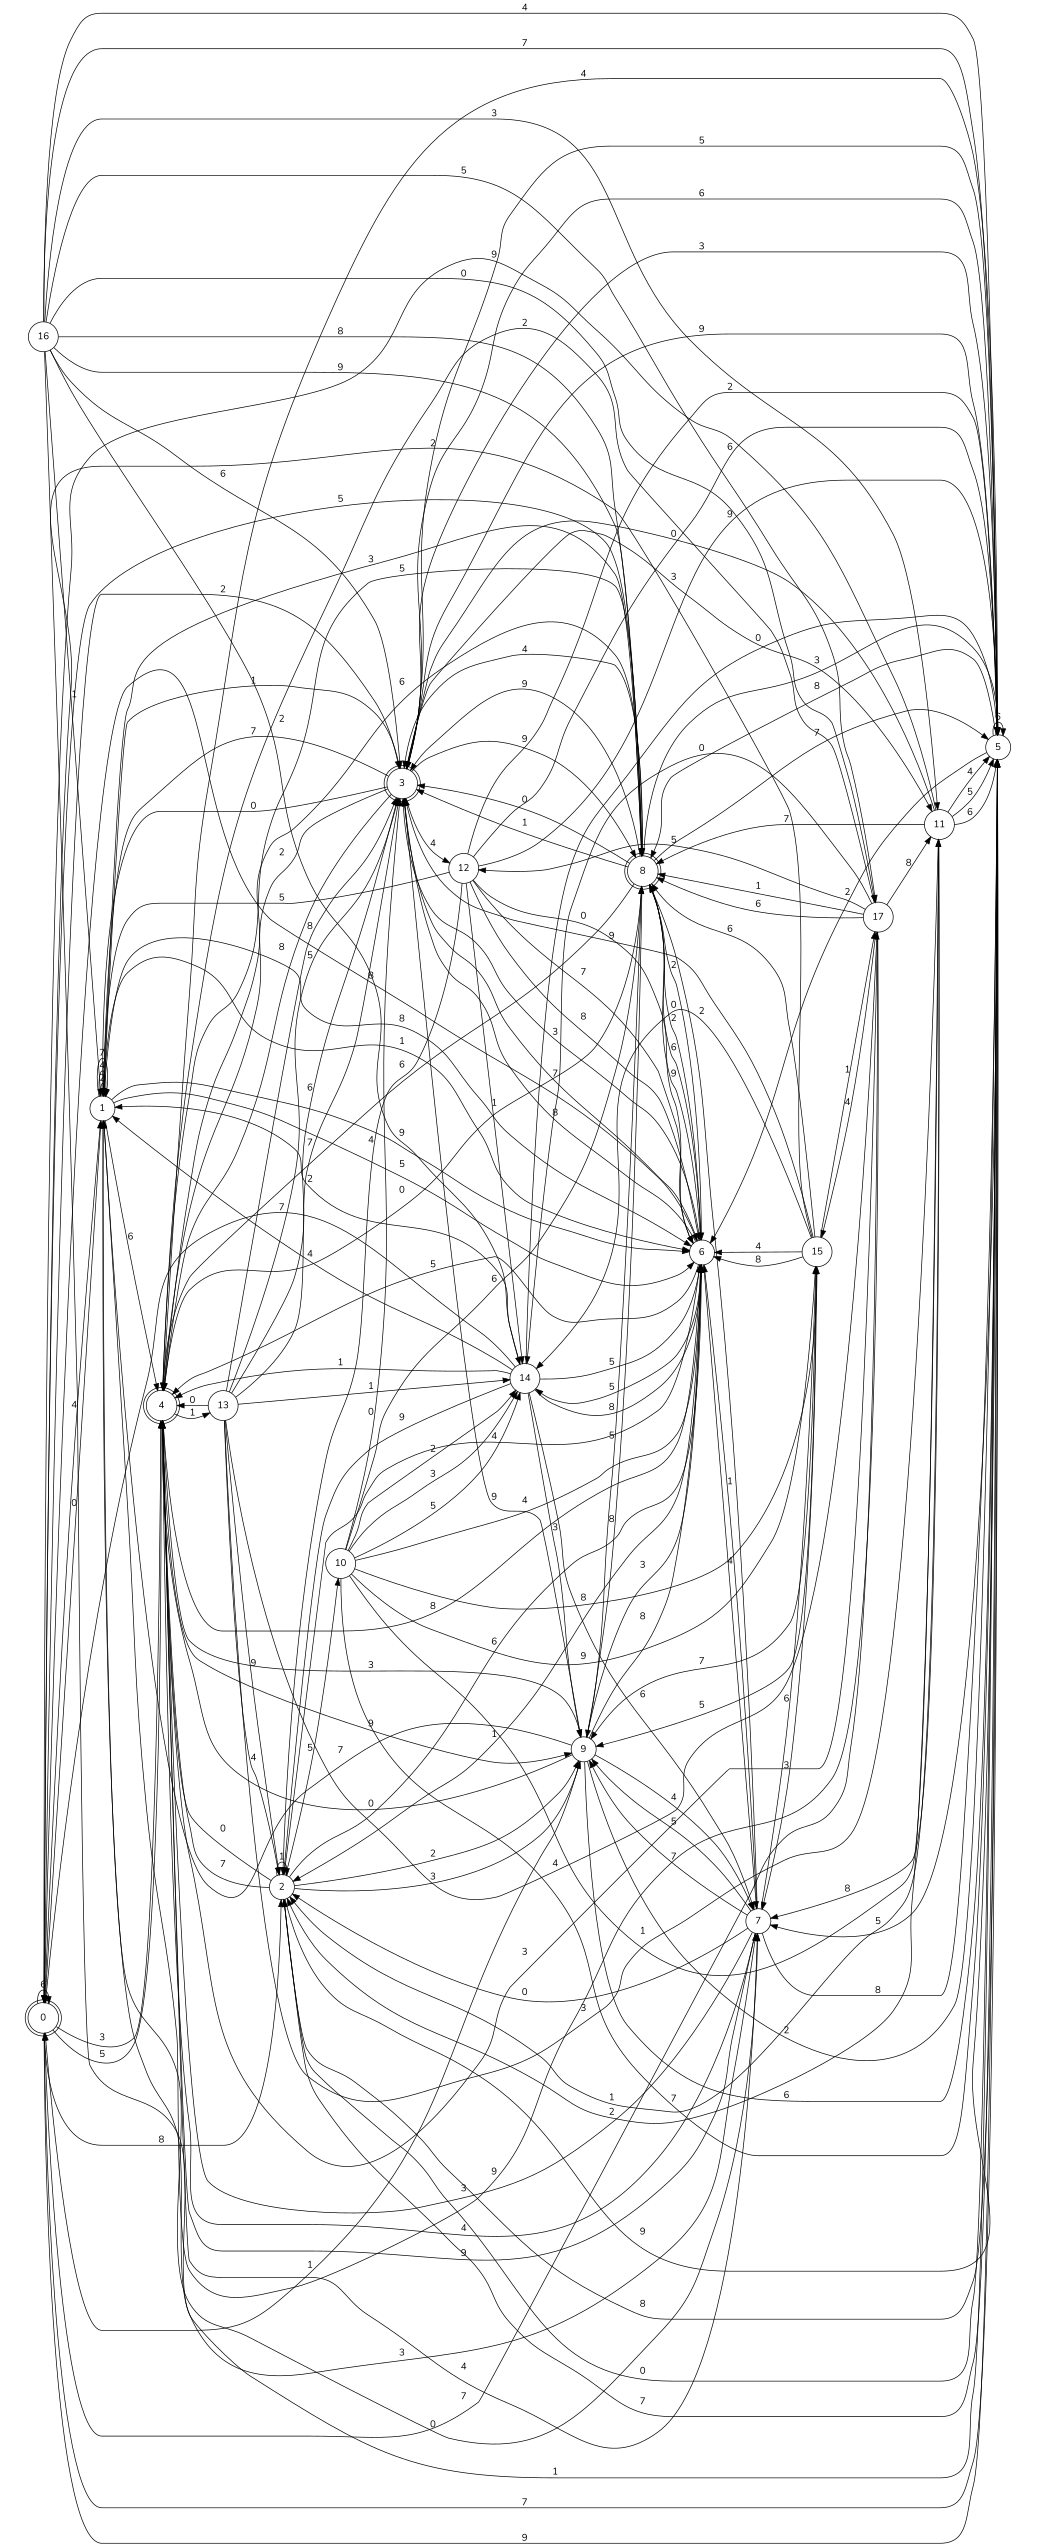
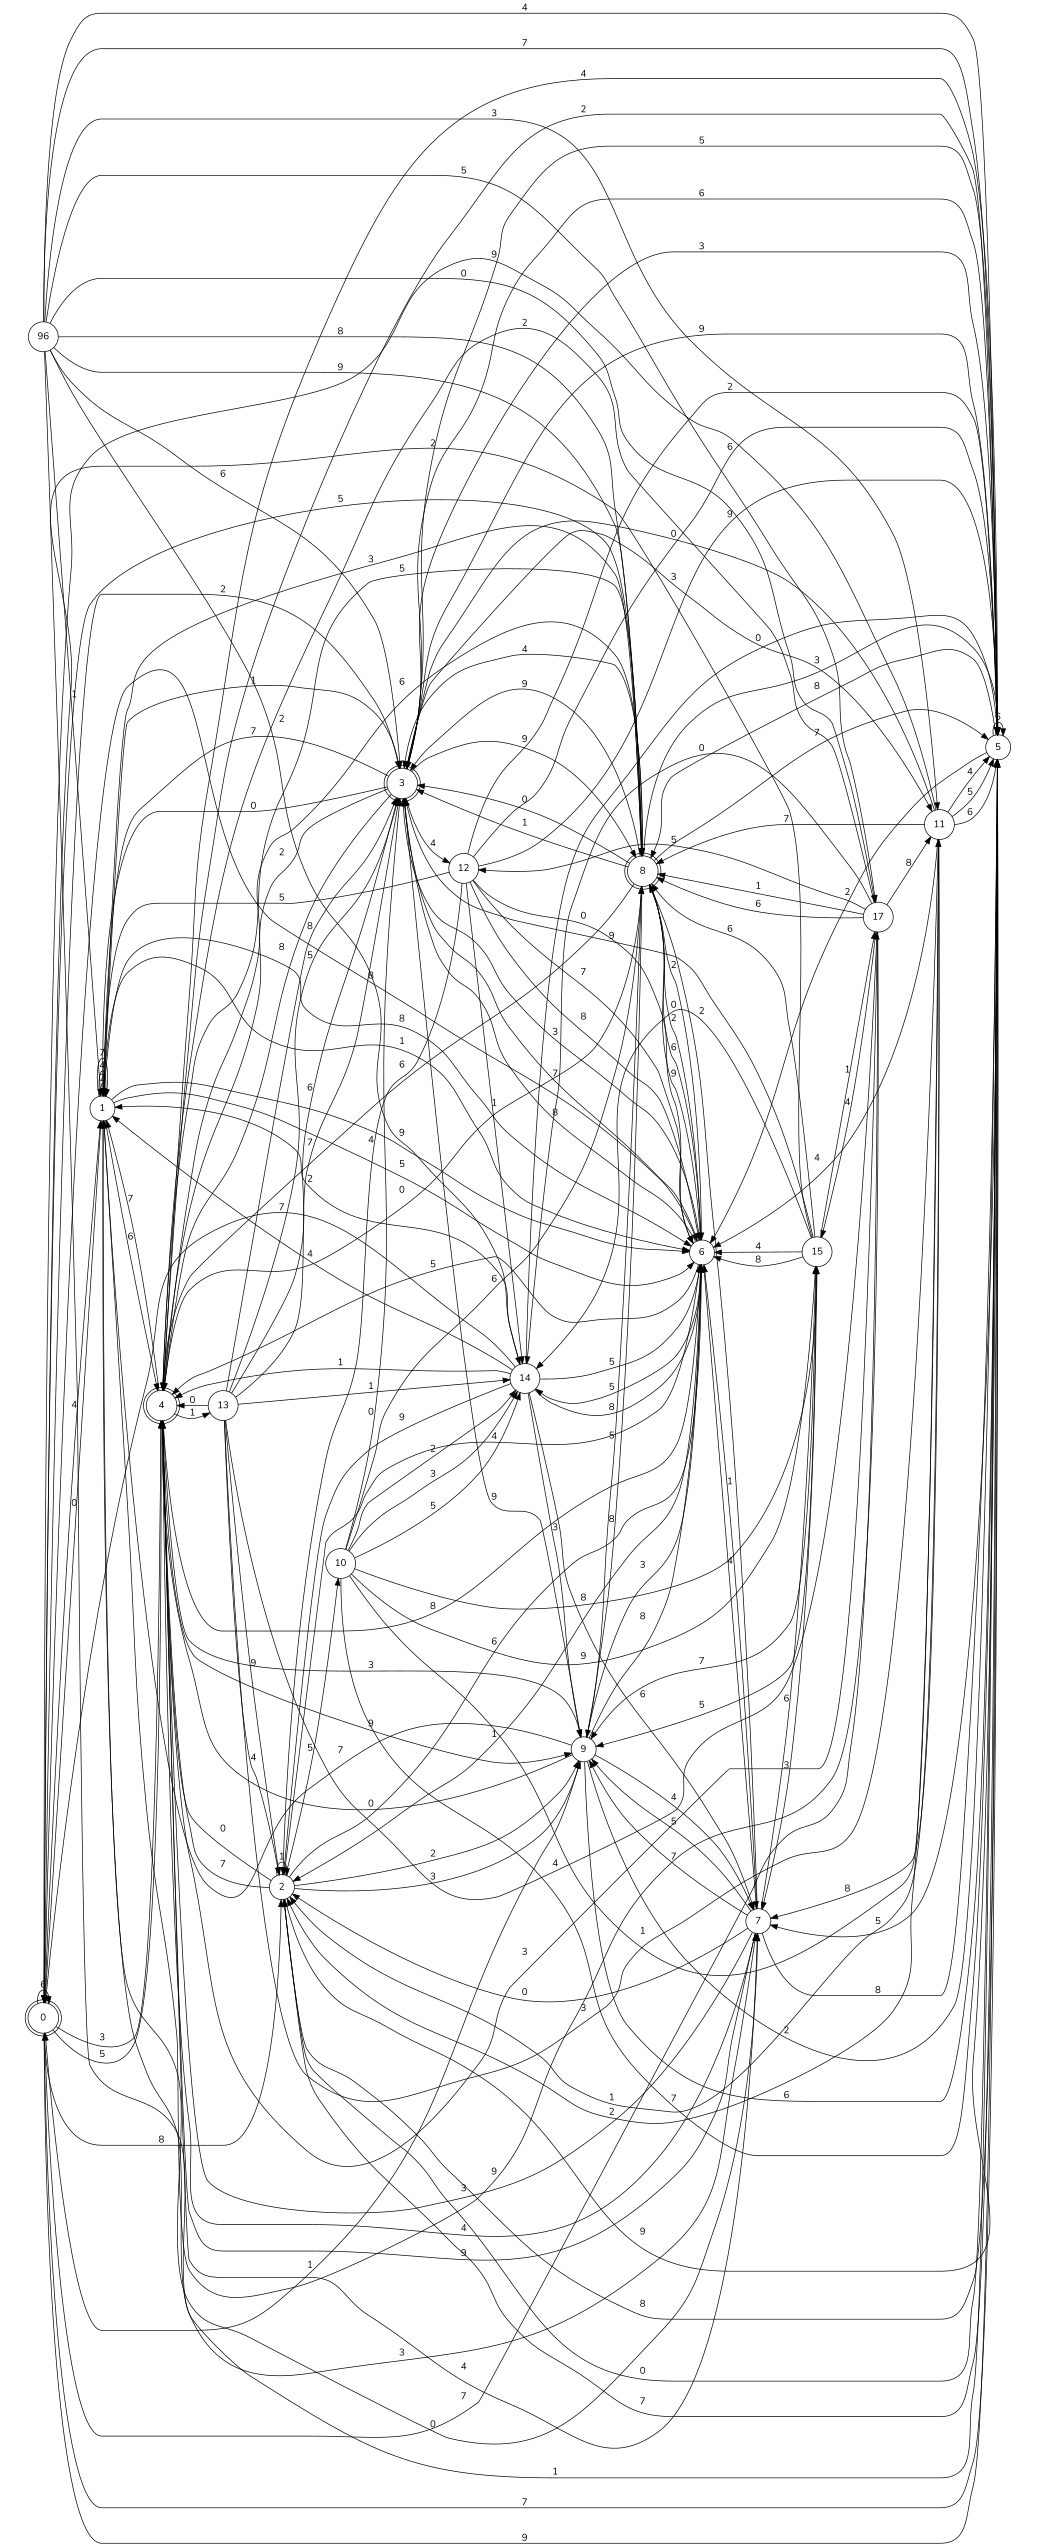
none -> (439, 252)
(43, 337) -> (43, 337)
none -> (139, 1258)
(598, 1478) -> (884, 1075)
